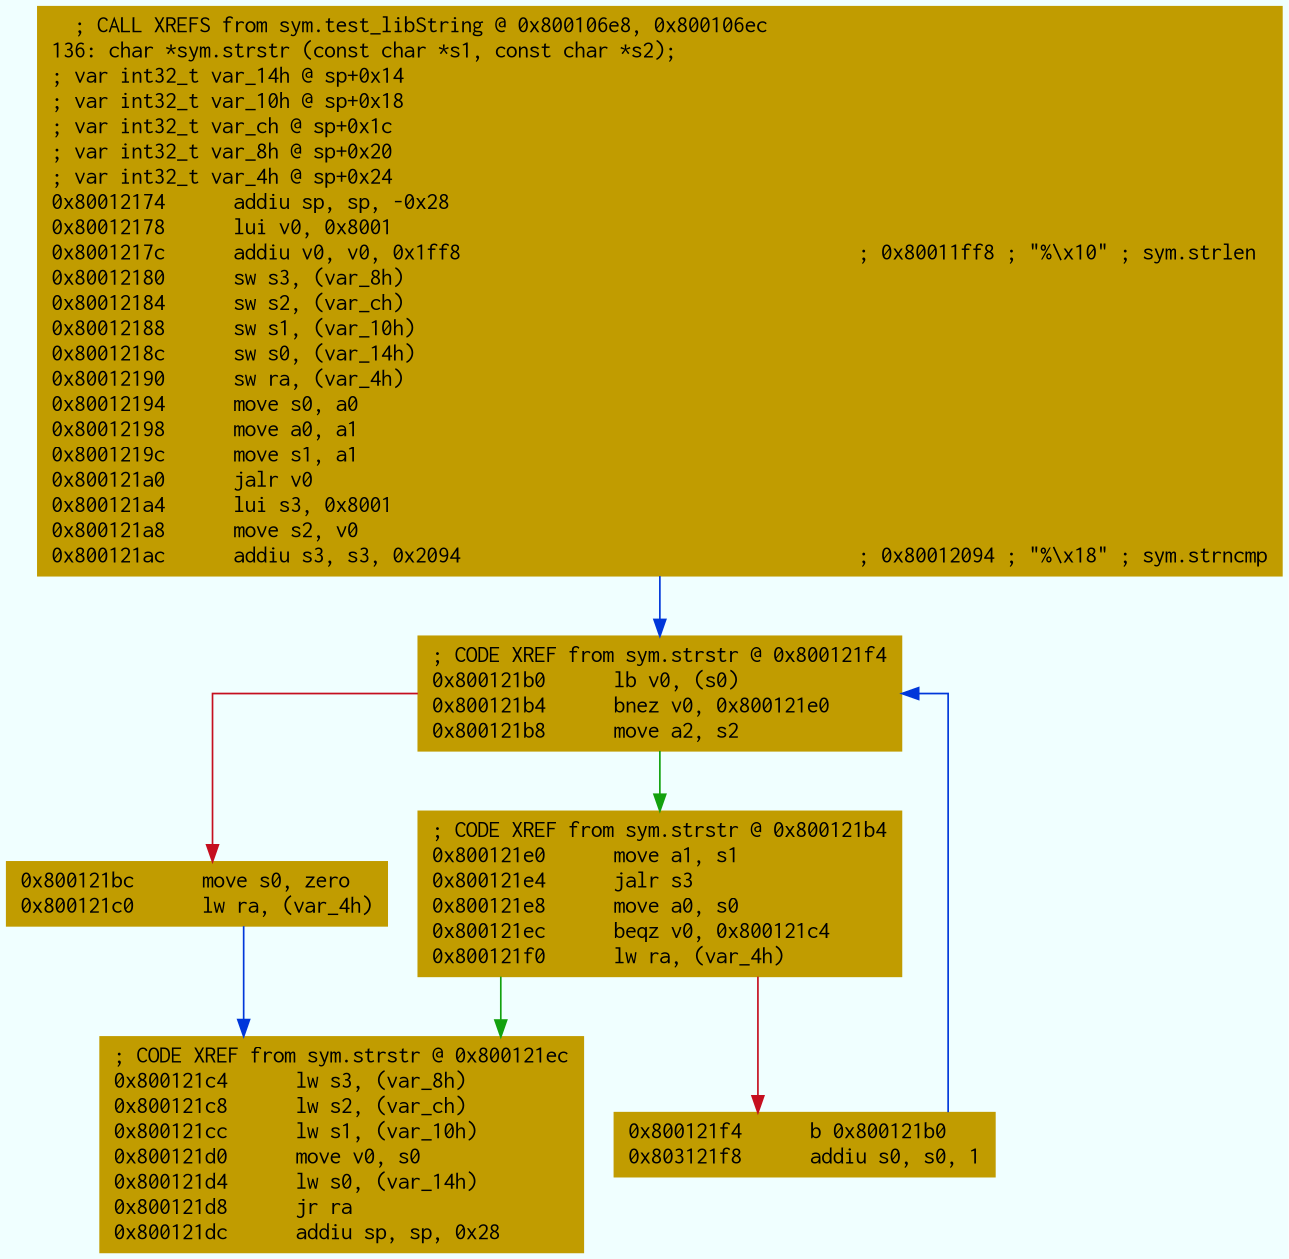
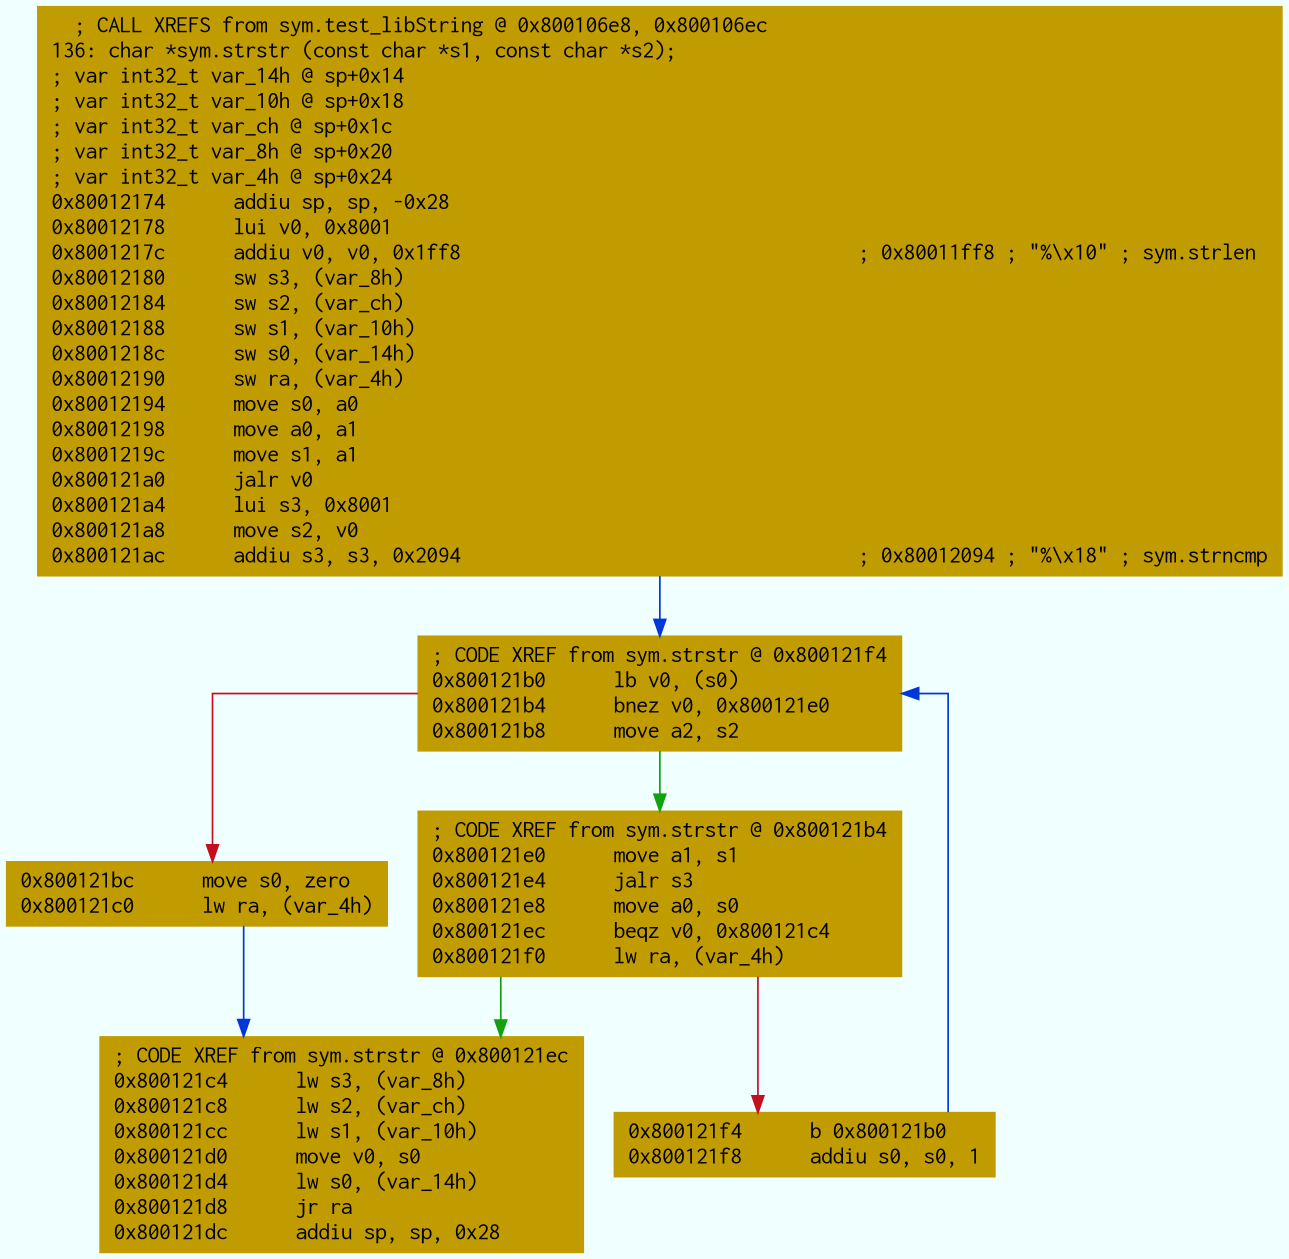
(805, 1145) -> (805, 1145)
